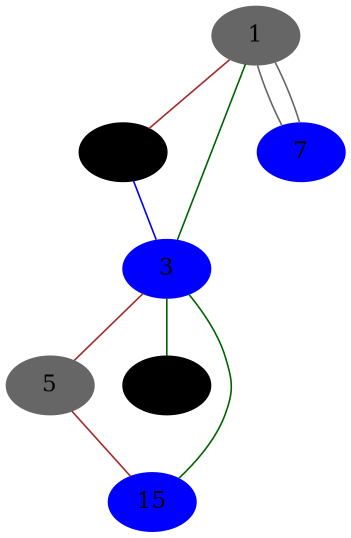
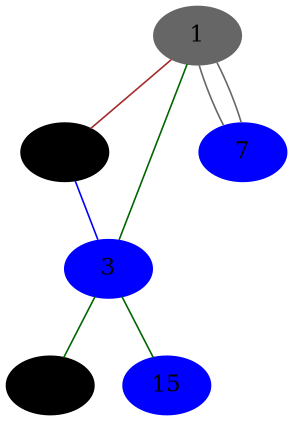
(50, 385) -> none
